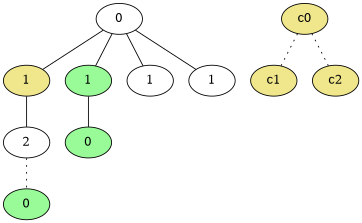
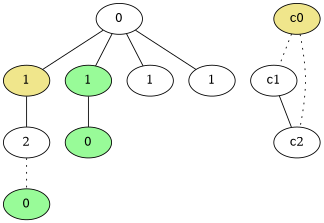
(274, 81) -> (274, 81)
(336, 81) -> (297, 142)
none -> (285, 111)
